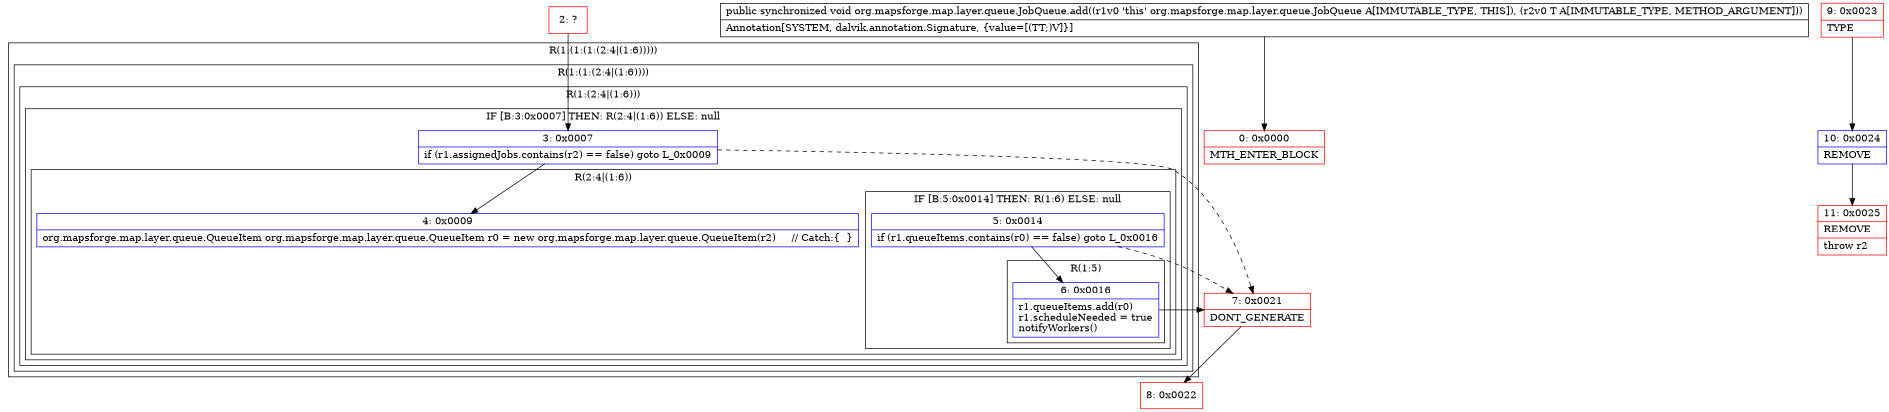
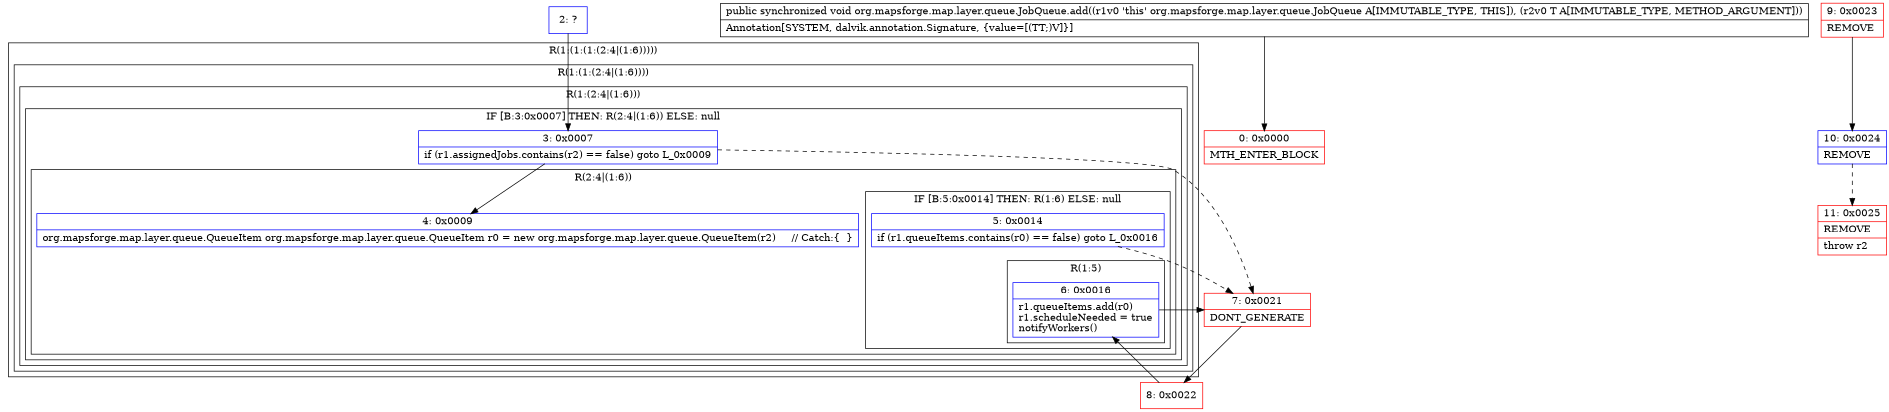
(568, 20) -> (568, 20)
(1841, 28) -> (1851, 28)
(1852, 181) -> (1852, 181)
(1047, 265) -> (1139, 362)
